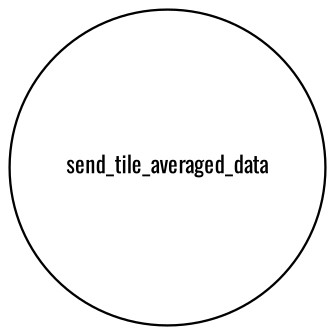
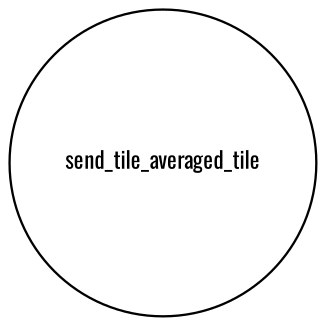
(168, 168) -> (163, 163)
